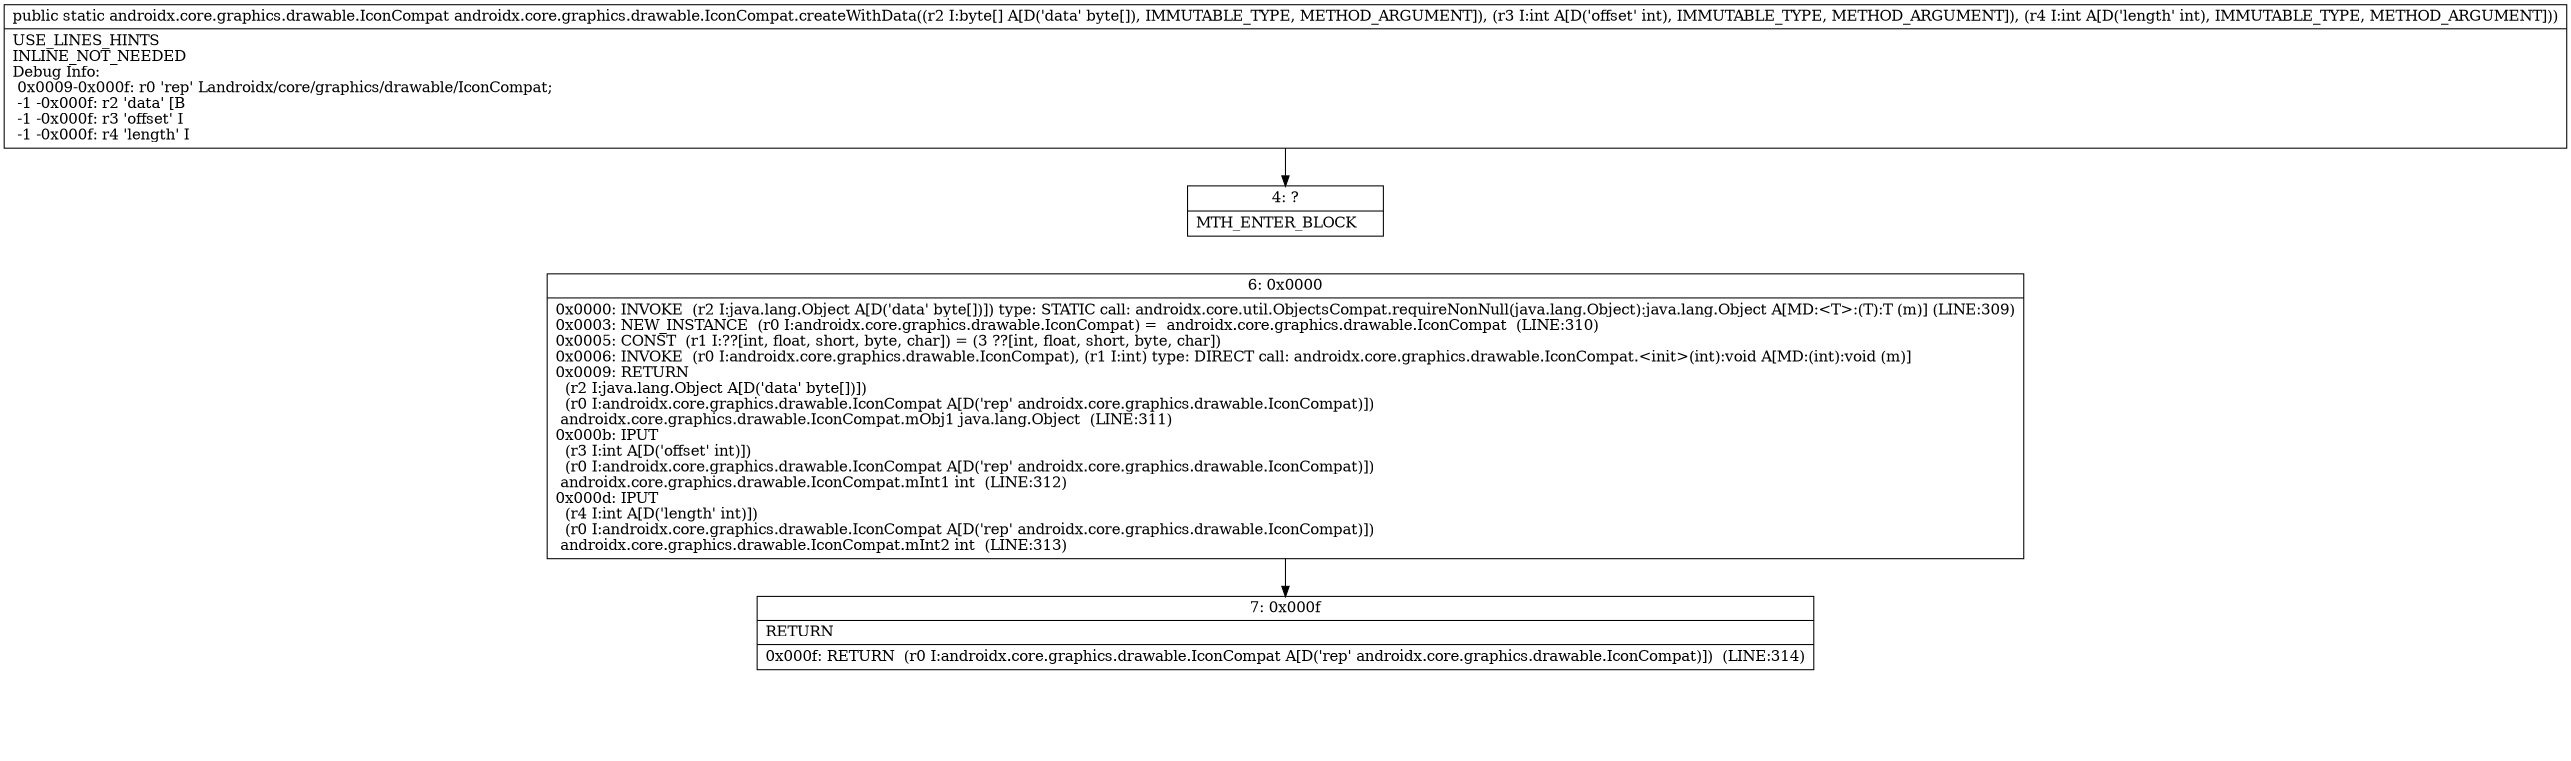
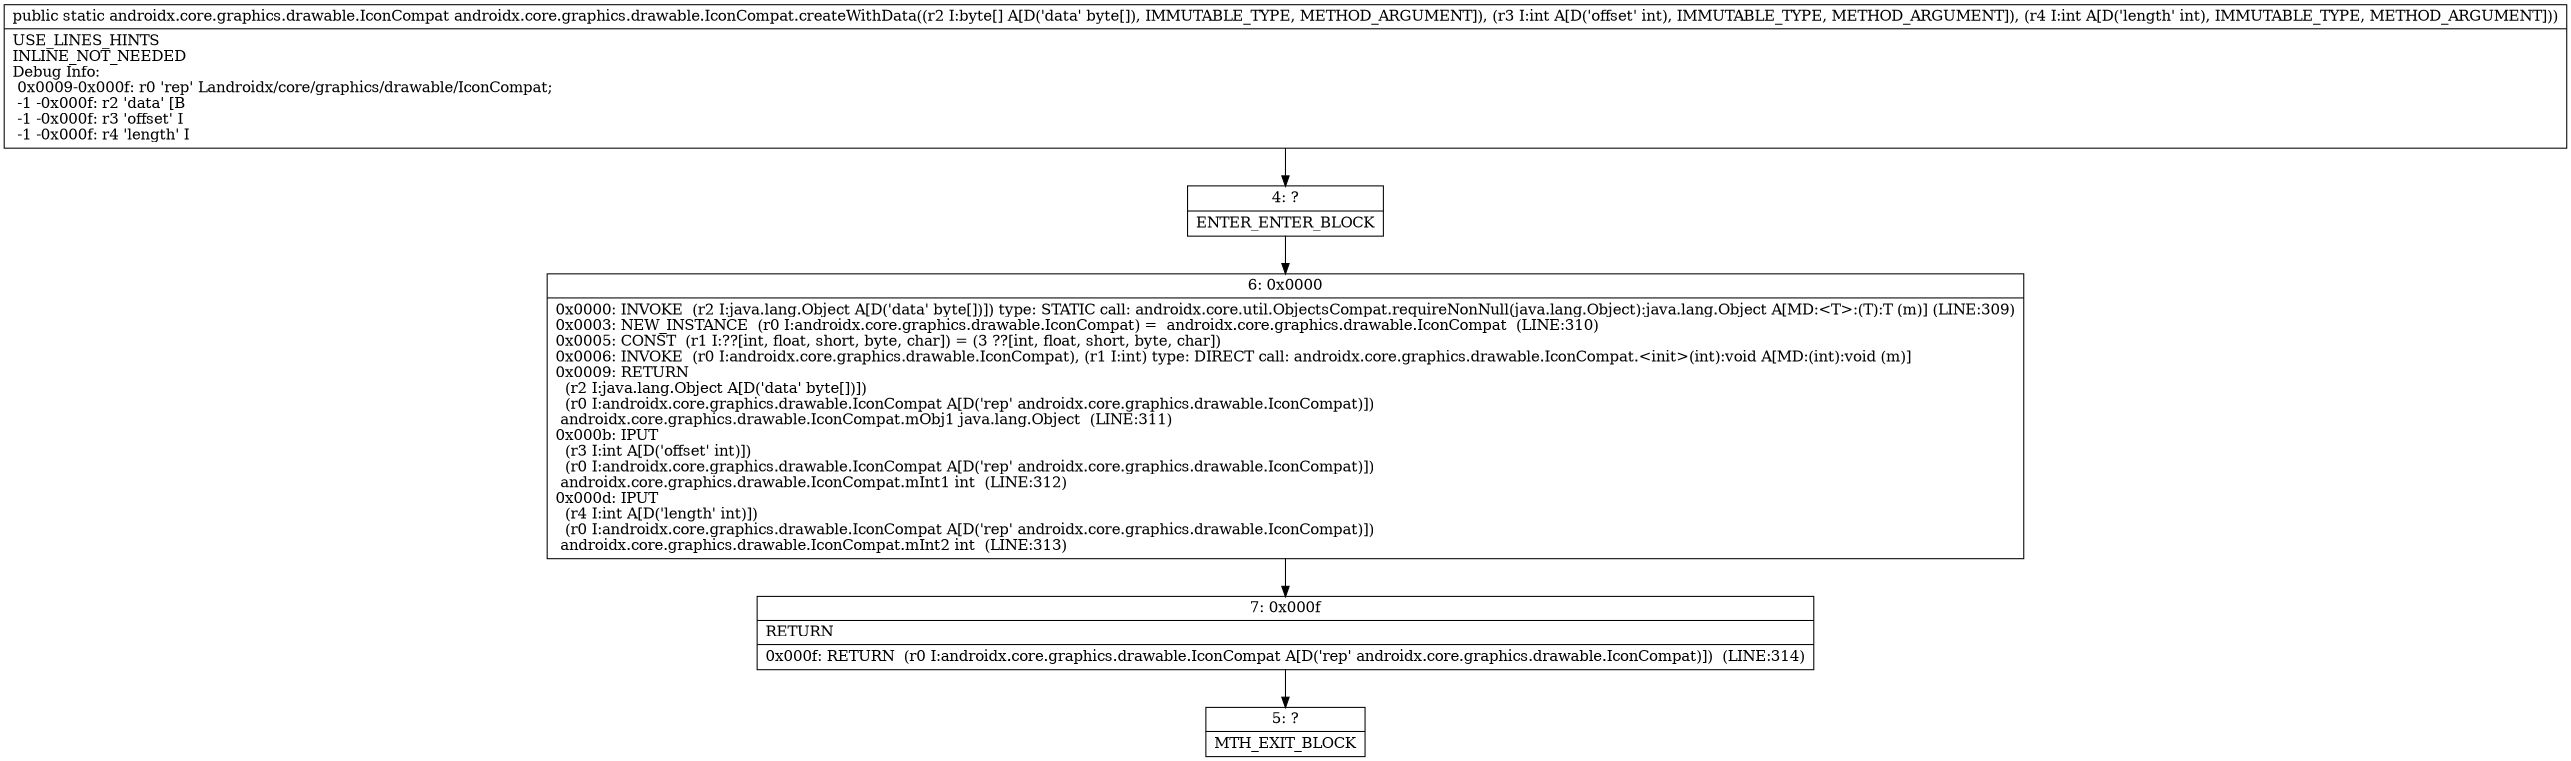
(1277, 223) -> (1285, 223)
none -> (1285, 250)
none -> (1285, 732)
